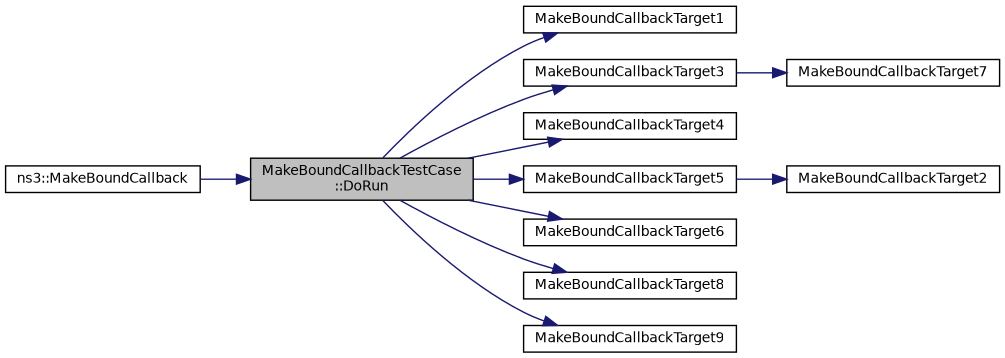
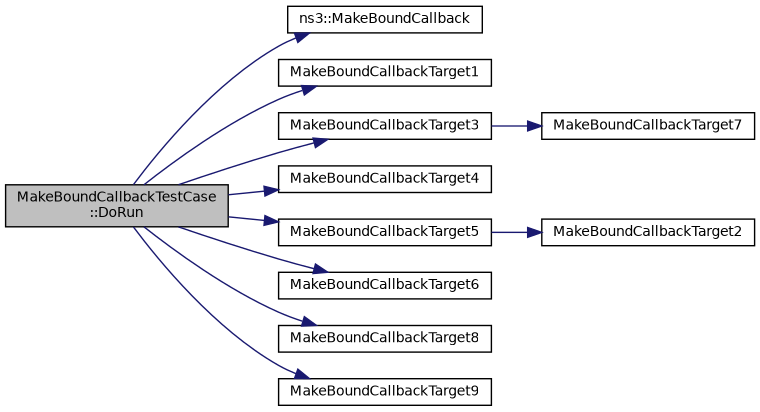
(218, 179) -> (206, 102)
